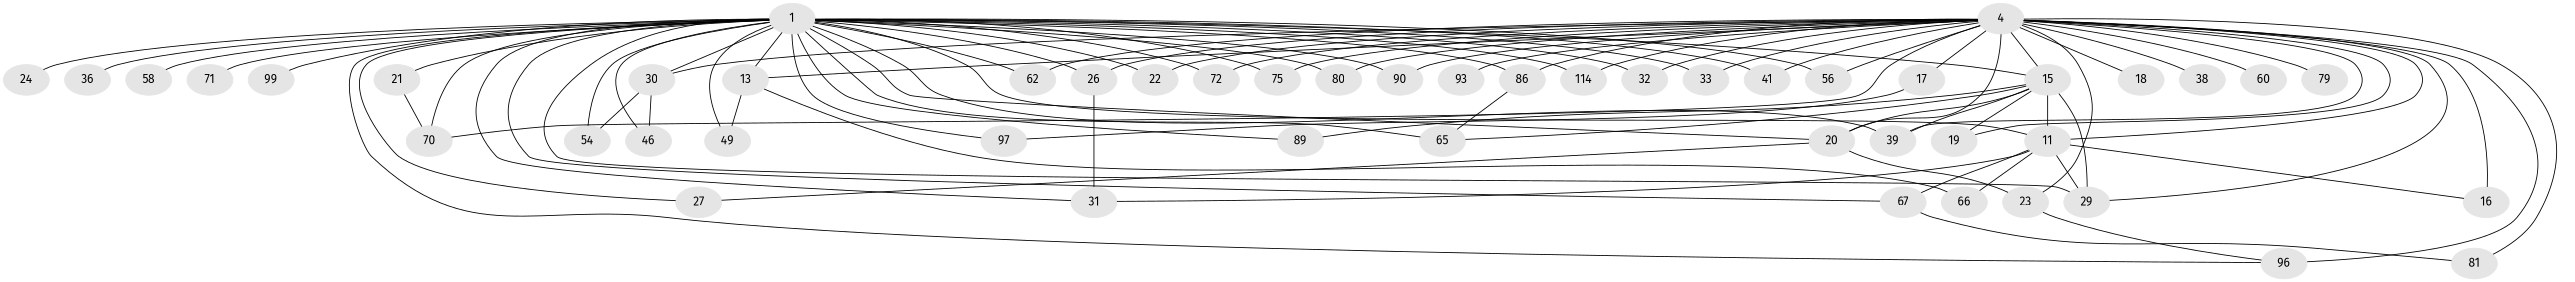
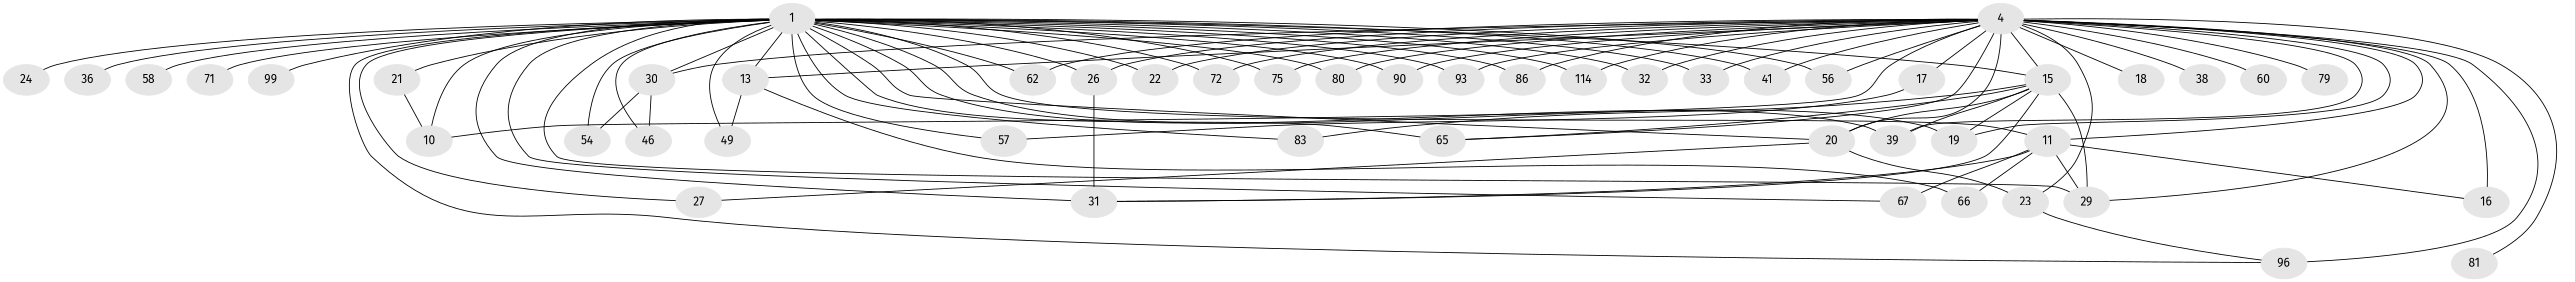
none -> (1131, 32)
(1485, 109) -> (1748, 124)
(2048, 111) -> (1594, 193)
none -> (1366, 121)
(429, 141) -> (429, 141)
(1004, 141) -> (1004, 141)
(1301, 141) -> (1301, 141)
(2198, 244) -> none
